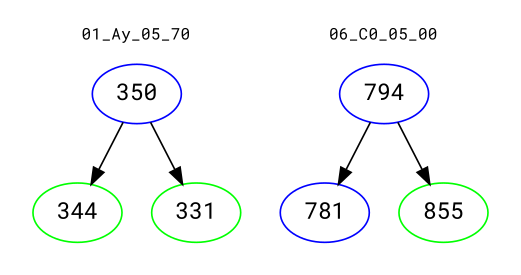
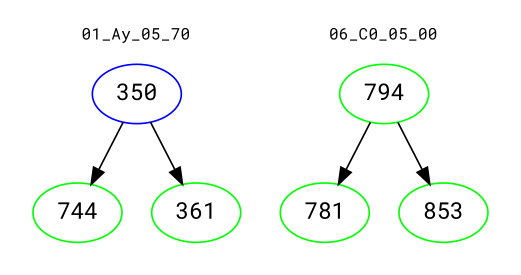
(384, 94) -> (384, 94)
(77, 213) -> (77, 213)
(196, 213) -> (196, 213)
(325, 213) -> (325, 213)
(443, 213) -> (443, 213)
